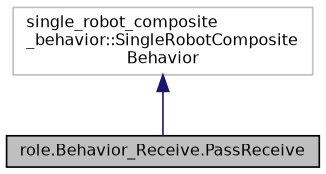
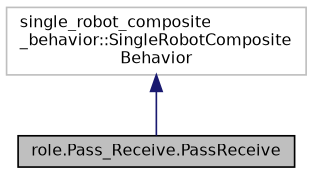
(163, 151) -> (156, 151)
